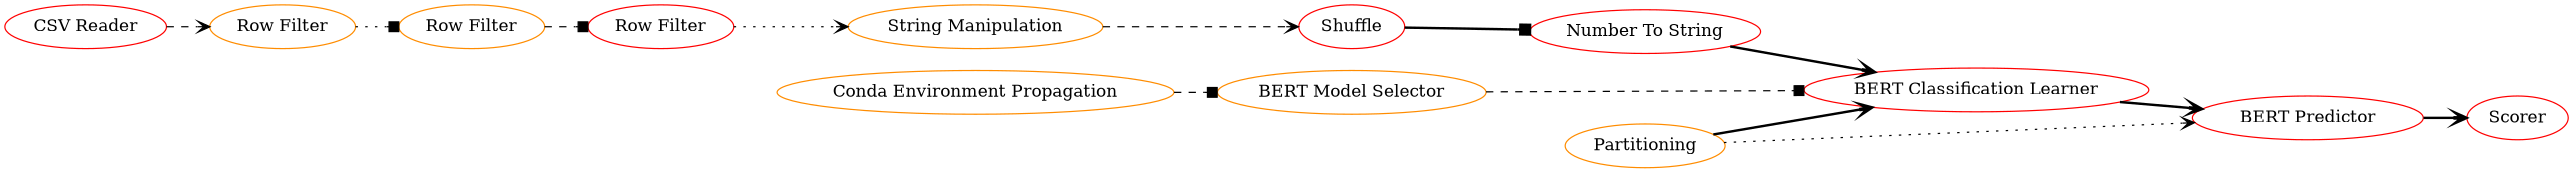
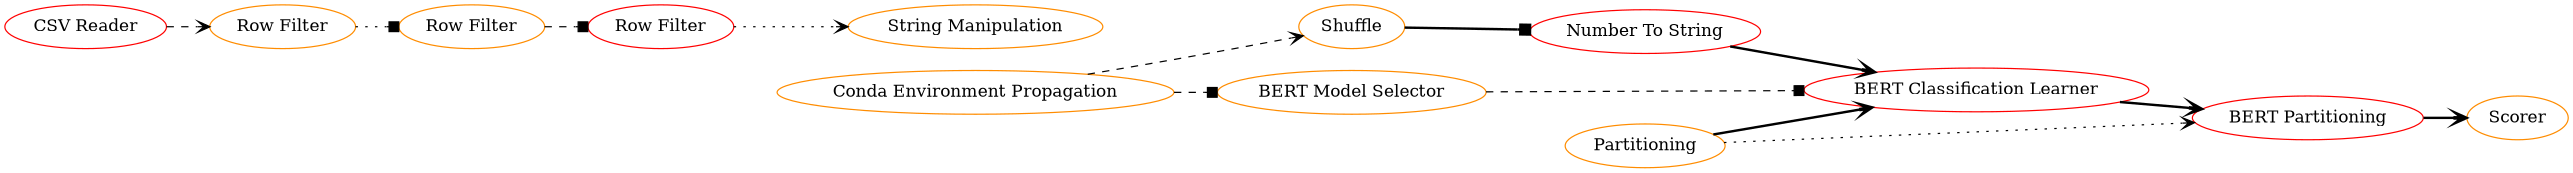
(1194, 27) -> (1190, 57)
(1352, 27) -> (1352, 27)
(2308, 118) -> (2308, 118)
(2518, 118) -> (2518, 118)
